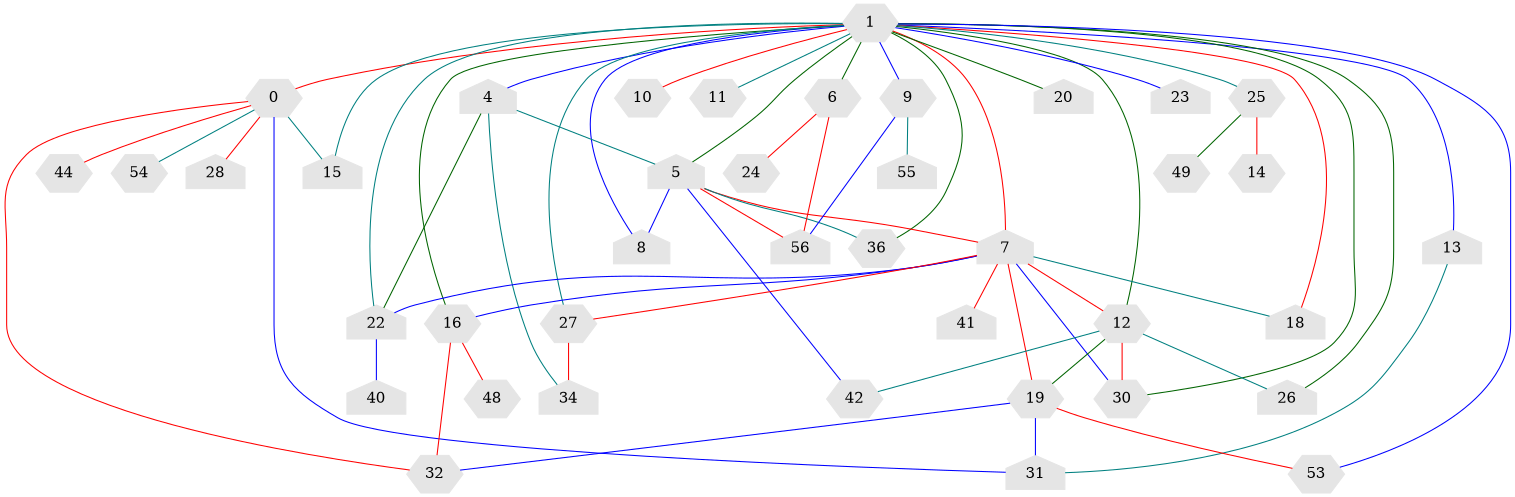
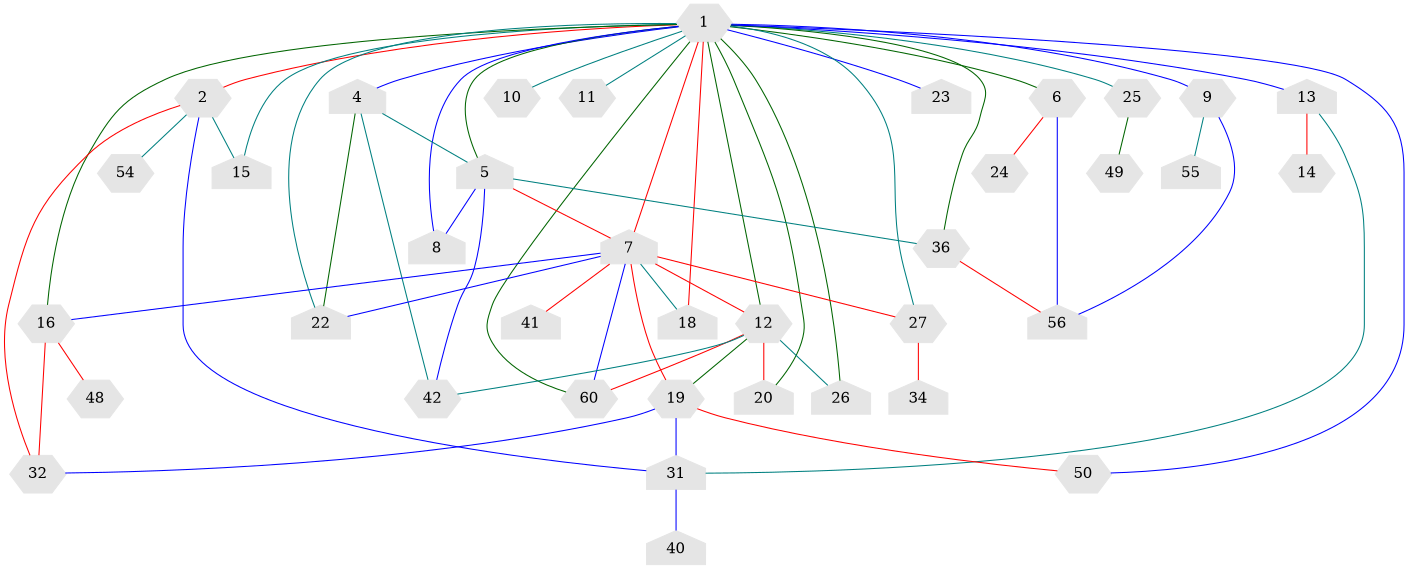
(754, 55) -> (606, 57)
(274, 98) -> (203, 98)
(1257, 136) -> (1307, 134)
(64, 173) -> none
(216, 173) -> none
(816, 174) -> (1057, 211)
(742, 213) -> (1000, 287)
(505, 254) -> (394, 247)
(376, 360) -> (676, 510)
none -> (764, 361)
(1122, 399) -> (589, 399)
(1316, 474) -> (1083, 474)
